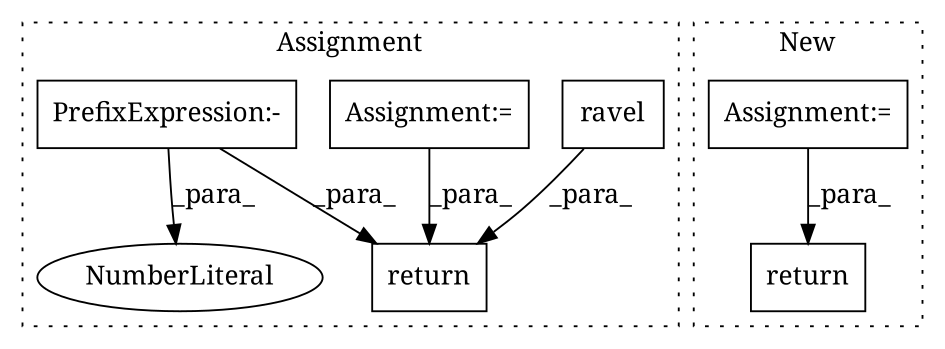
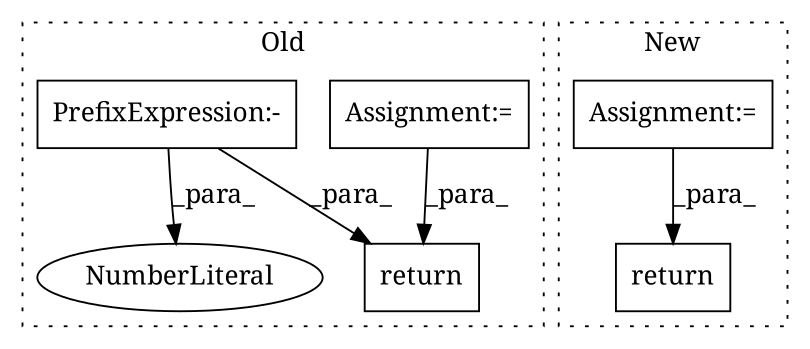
(351, 44) -> (283, 44)
(613, 114) -> none
